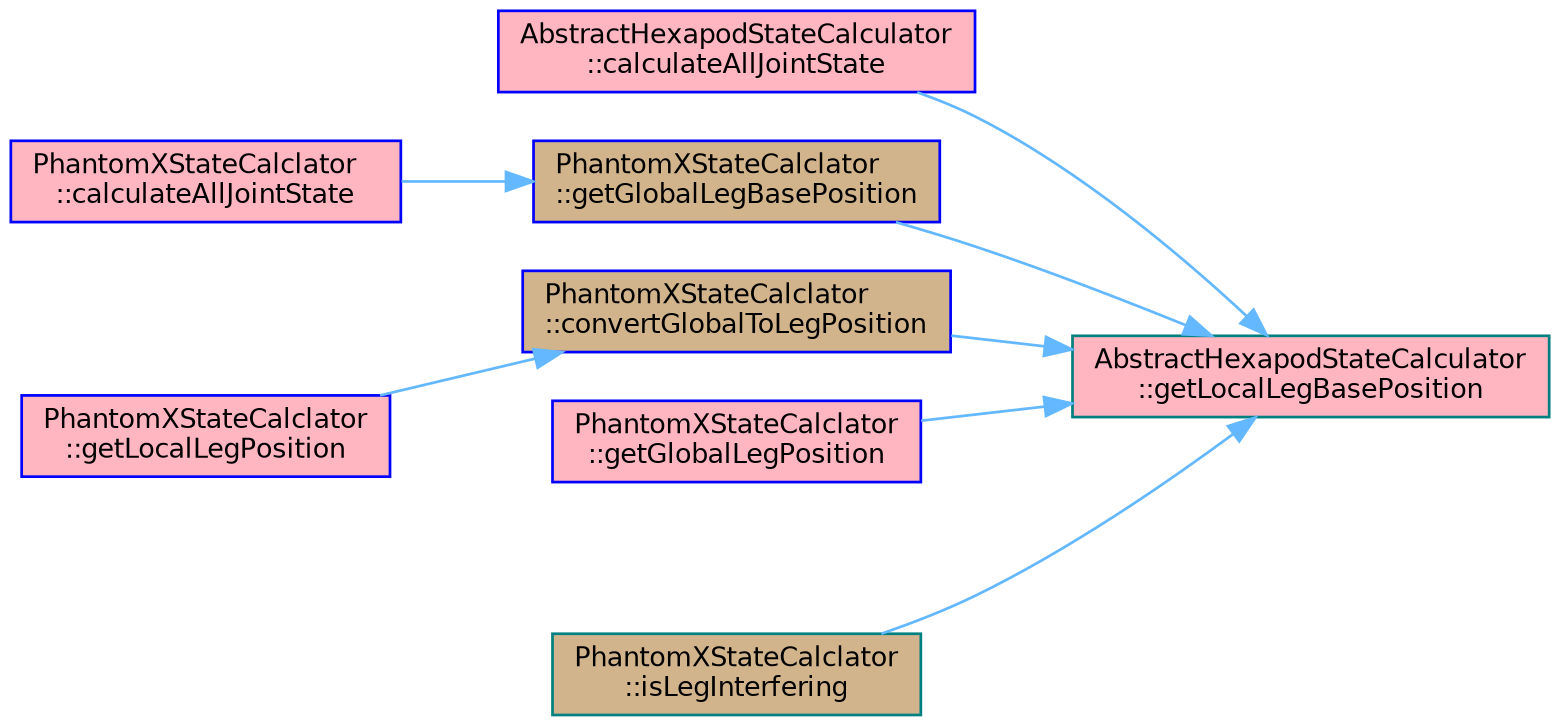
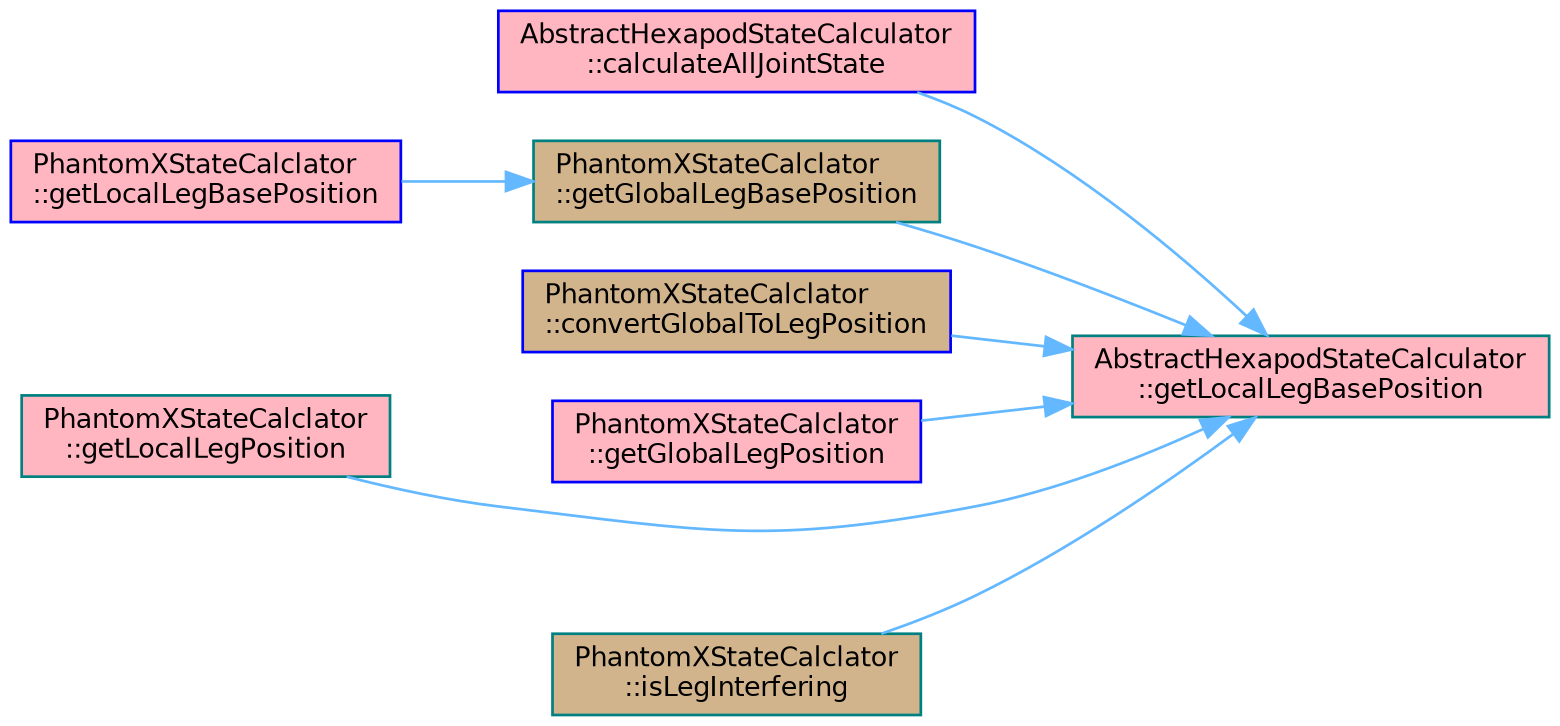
(206, 181) -> (206, 181)
(737, 181) -> (737, 181)
(458, 377) -> (780, 530)
(206, 436) -> (206, 436)
